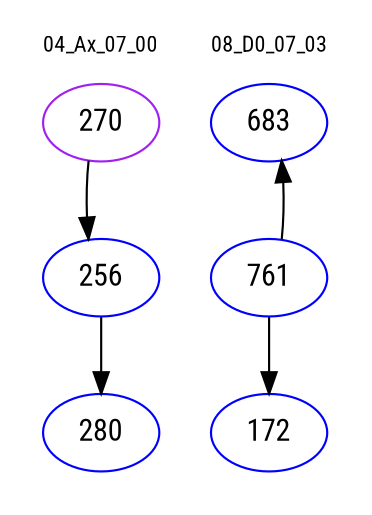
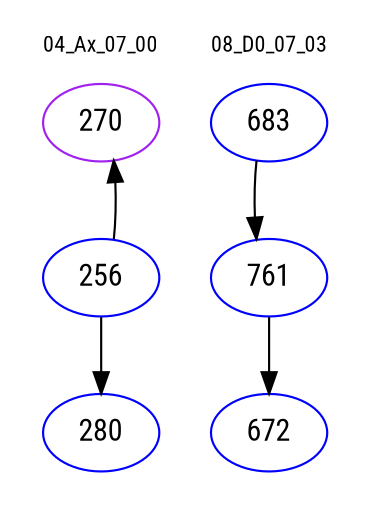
(87, 189) -> (116, 211)
(283, 211) -> (255, 189)
(269, 433) -> (269, 433)
